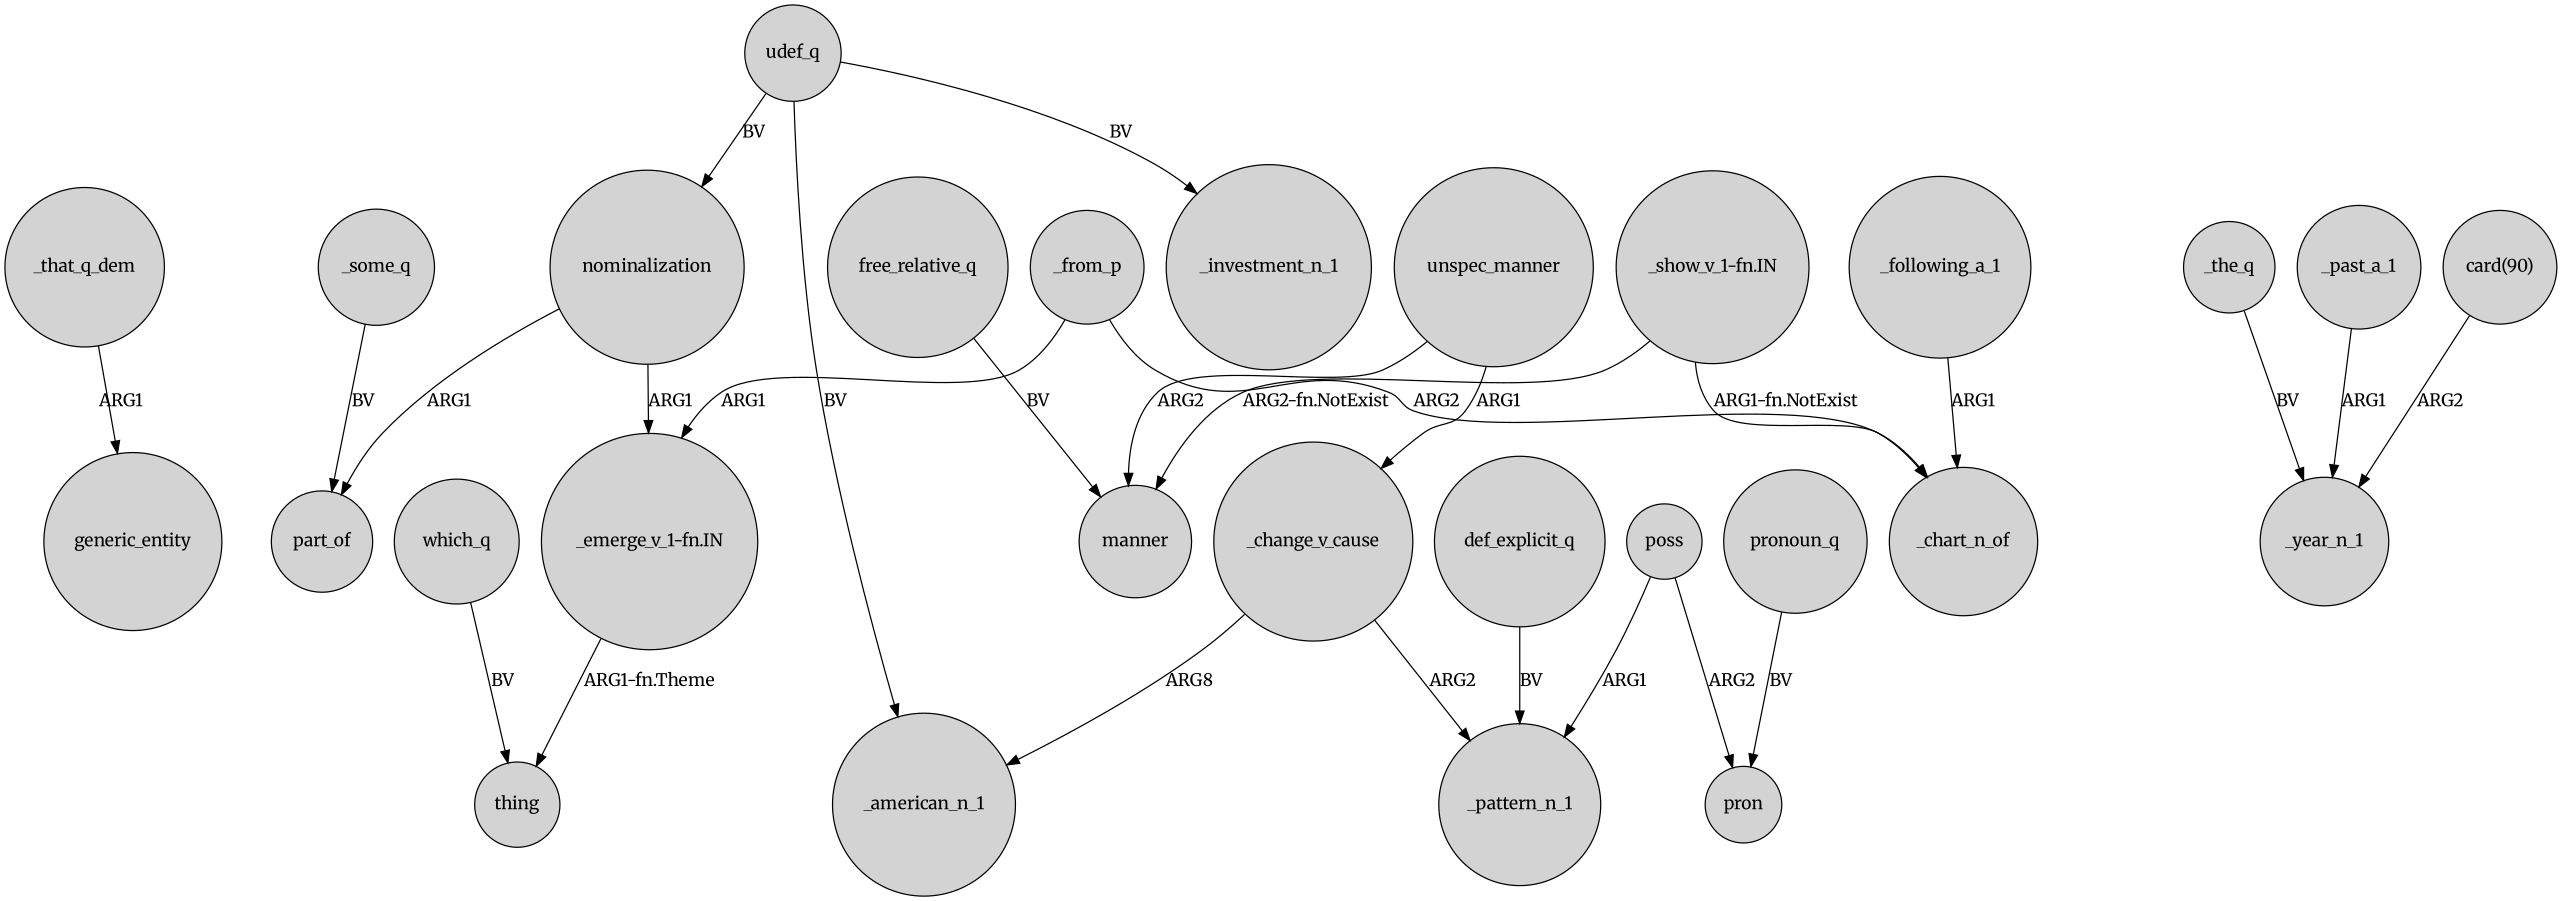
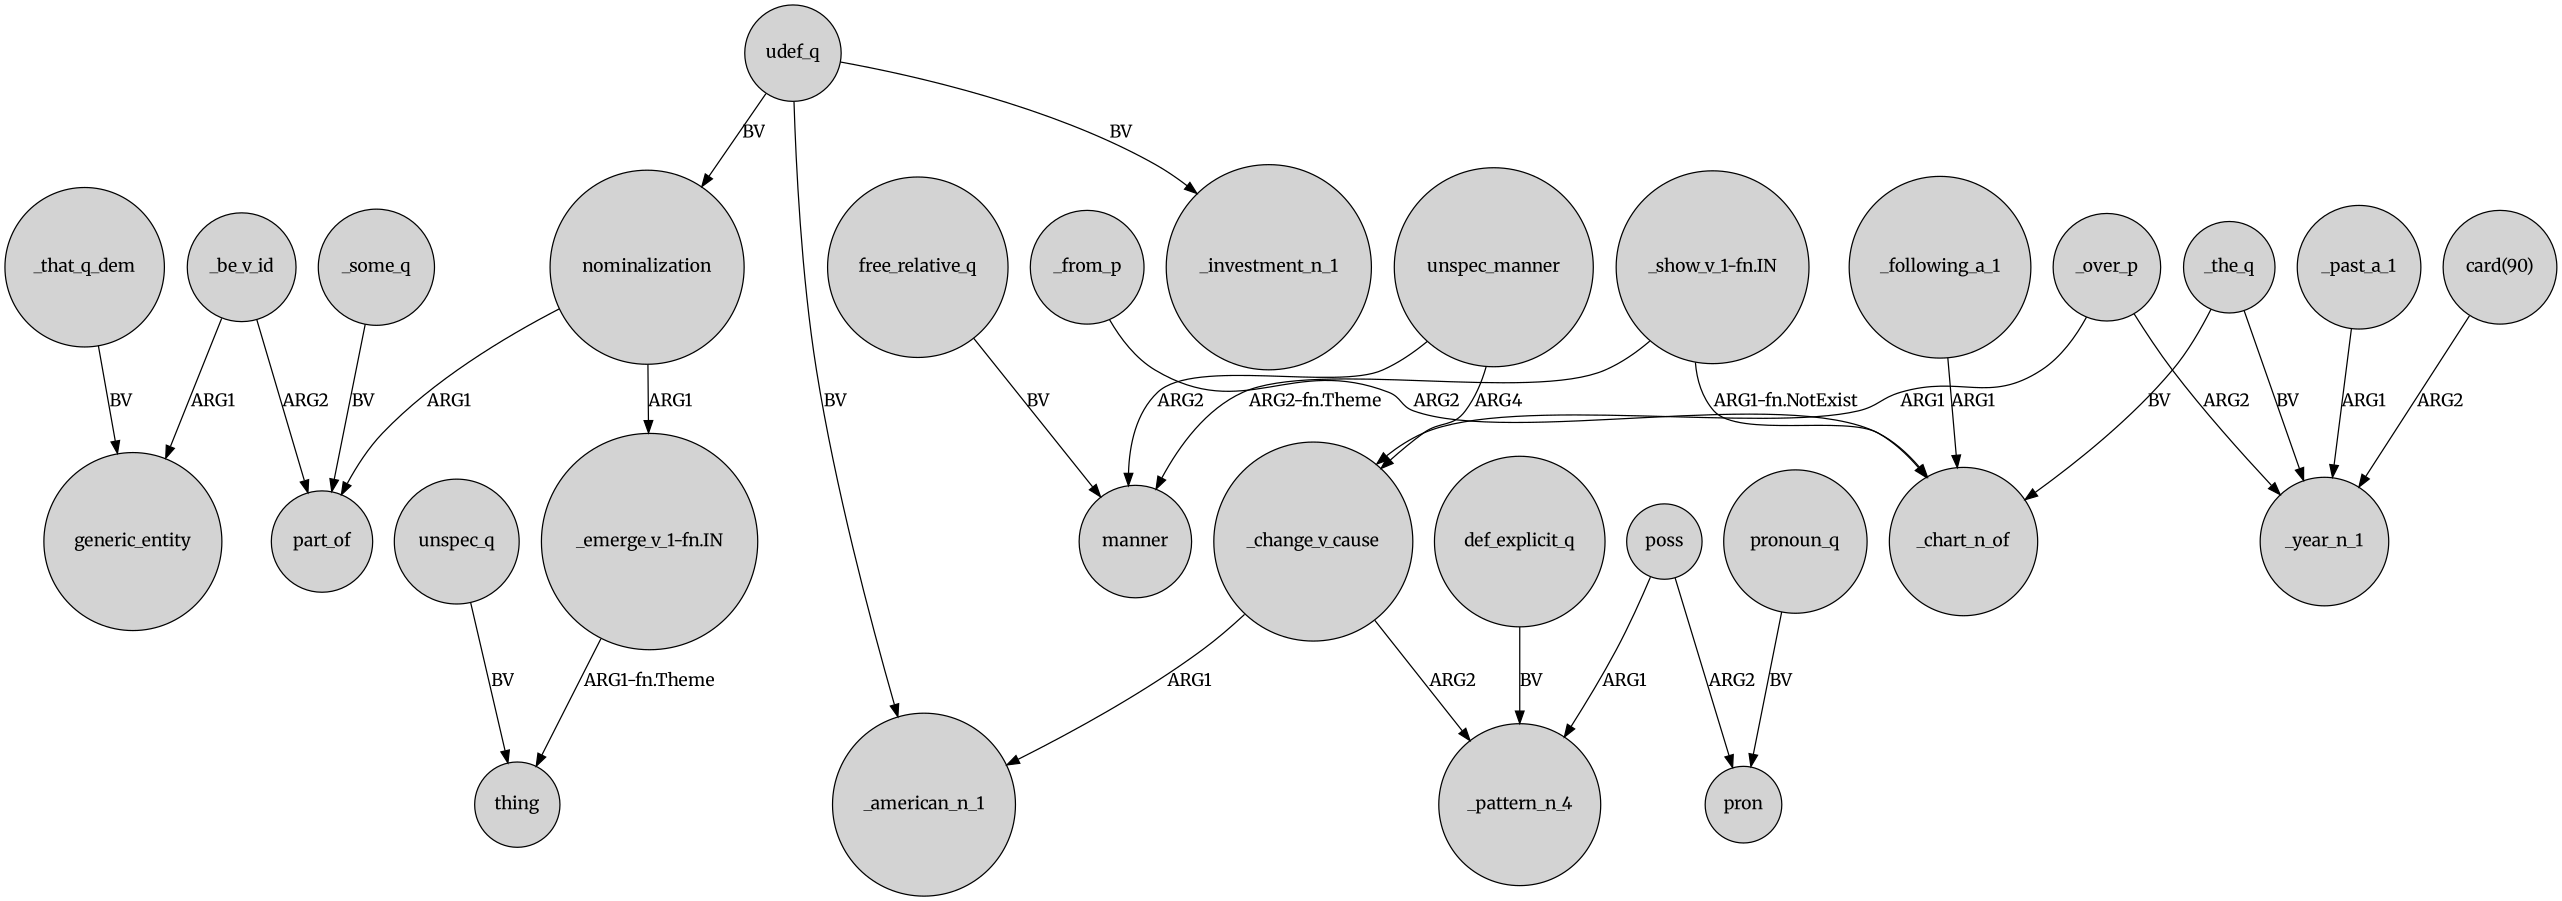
none -> (242, 267)
none -> (2107, 267)
(880, 380) -> none
(121, 402) -> (121, 402)
(1316, 402) -> (1316, 402)
(1499, 402) -> (1499, 402)
none -> (2134, 411)
(457, 542) -> (457, 542)
(1190, 682) -> (1190, 682)
(1520, 805) -> (1520, 805)
